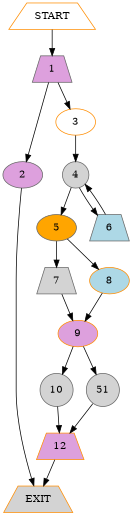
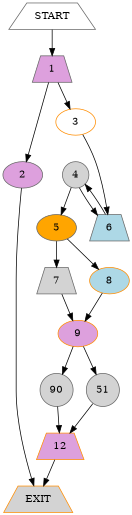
(52, 16) -> (52, 16)
(76, 145) -> (98, 170)
(57, 390) -> (57, 390)
